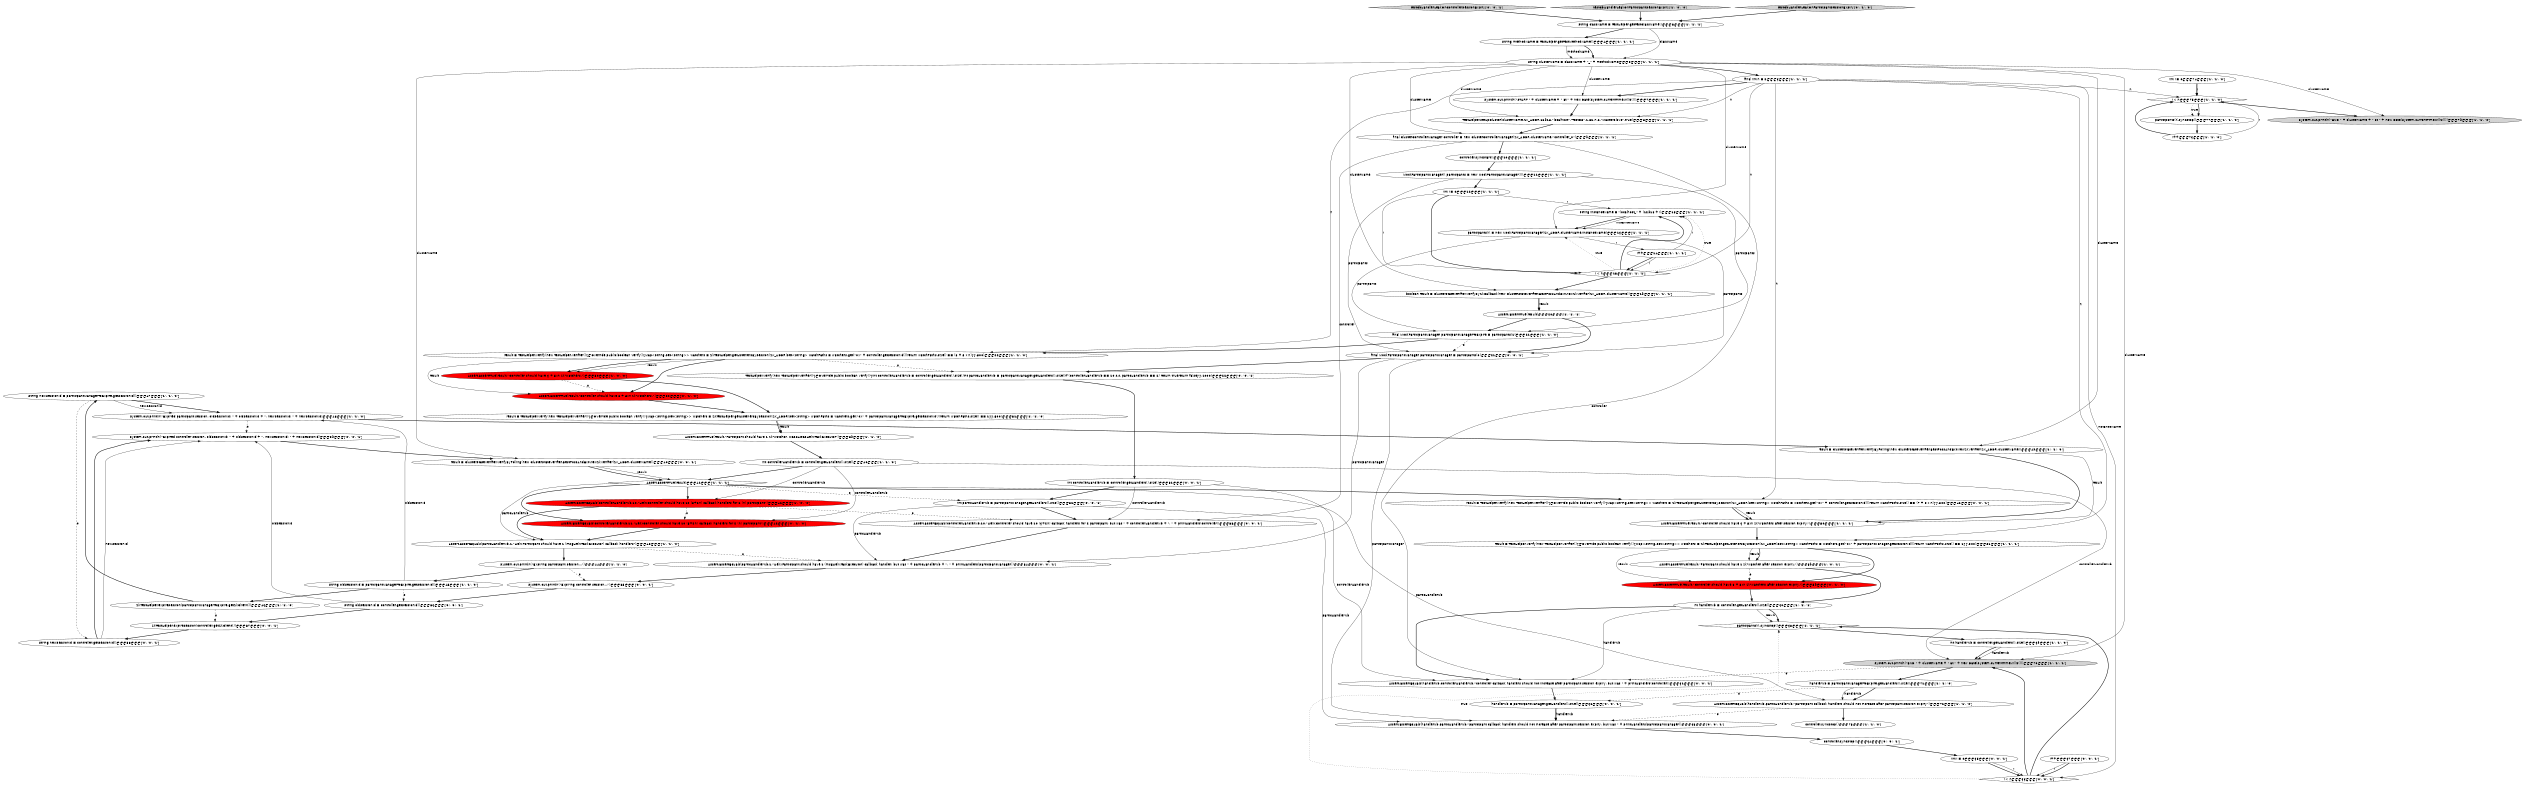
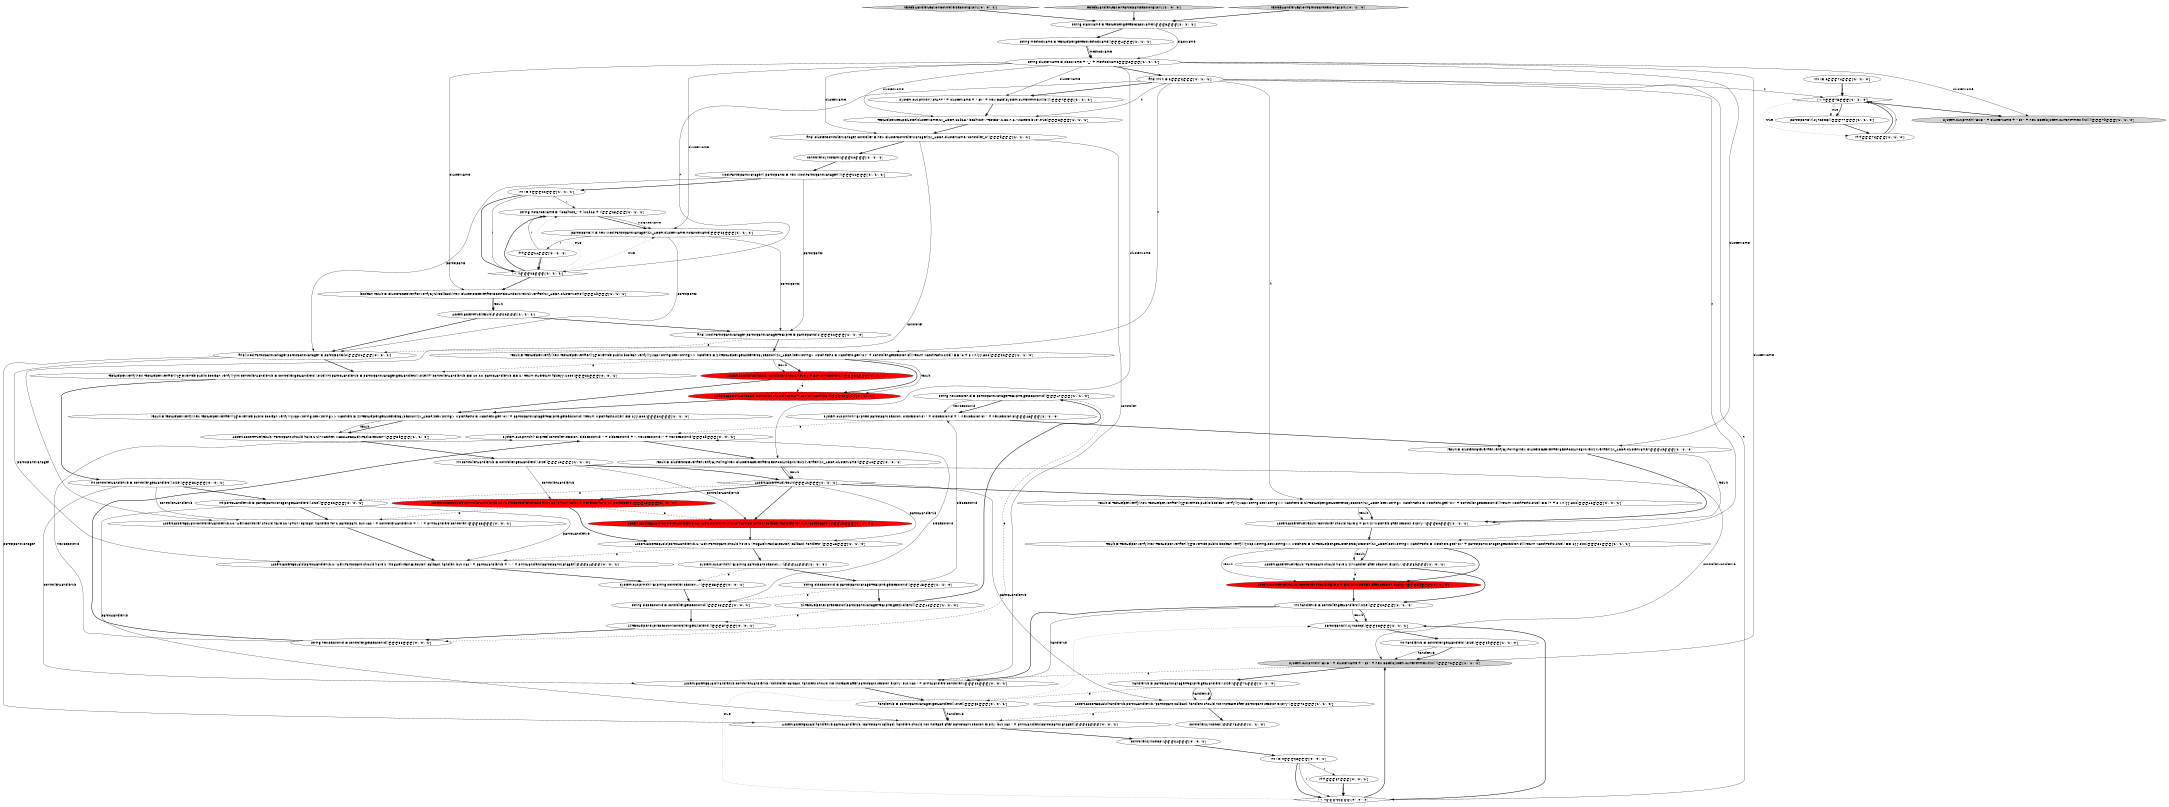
none -> (1776, 128)
(2110, 427) -> (1744, 437)
(1779, 626) -> (1367, 626)
none -> (1320, 769)
